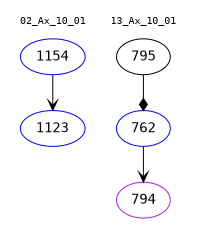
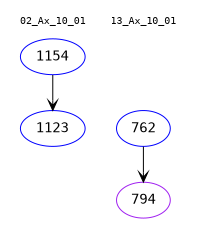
(143, 57) -> none
